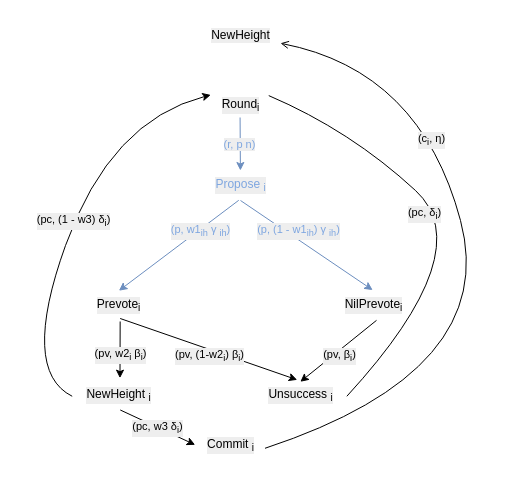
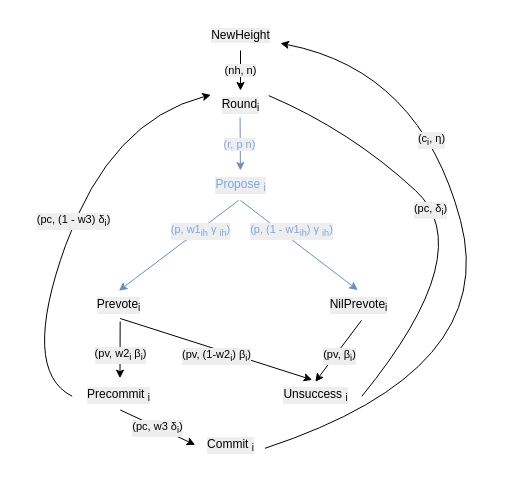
(286, 44) -> (288, 45)
none -> (241, 67)
(373, 306) -> (358, 306)
(119, 396) -> (119, 396)
(301, 396) -> (316, 396)
